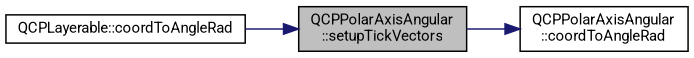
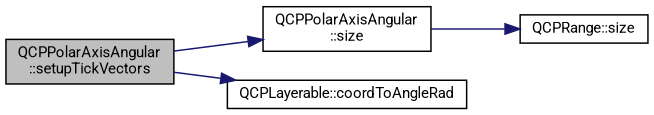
(265, 29) -> (197, 75)
none -> (584, 29)
(604, 29) -> (347, 29)
